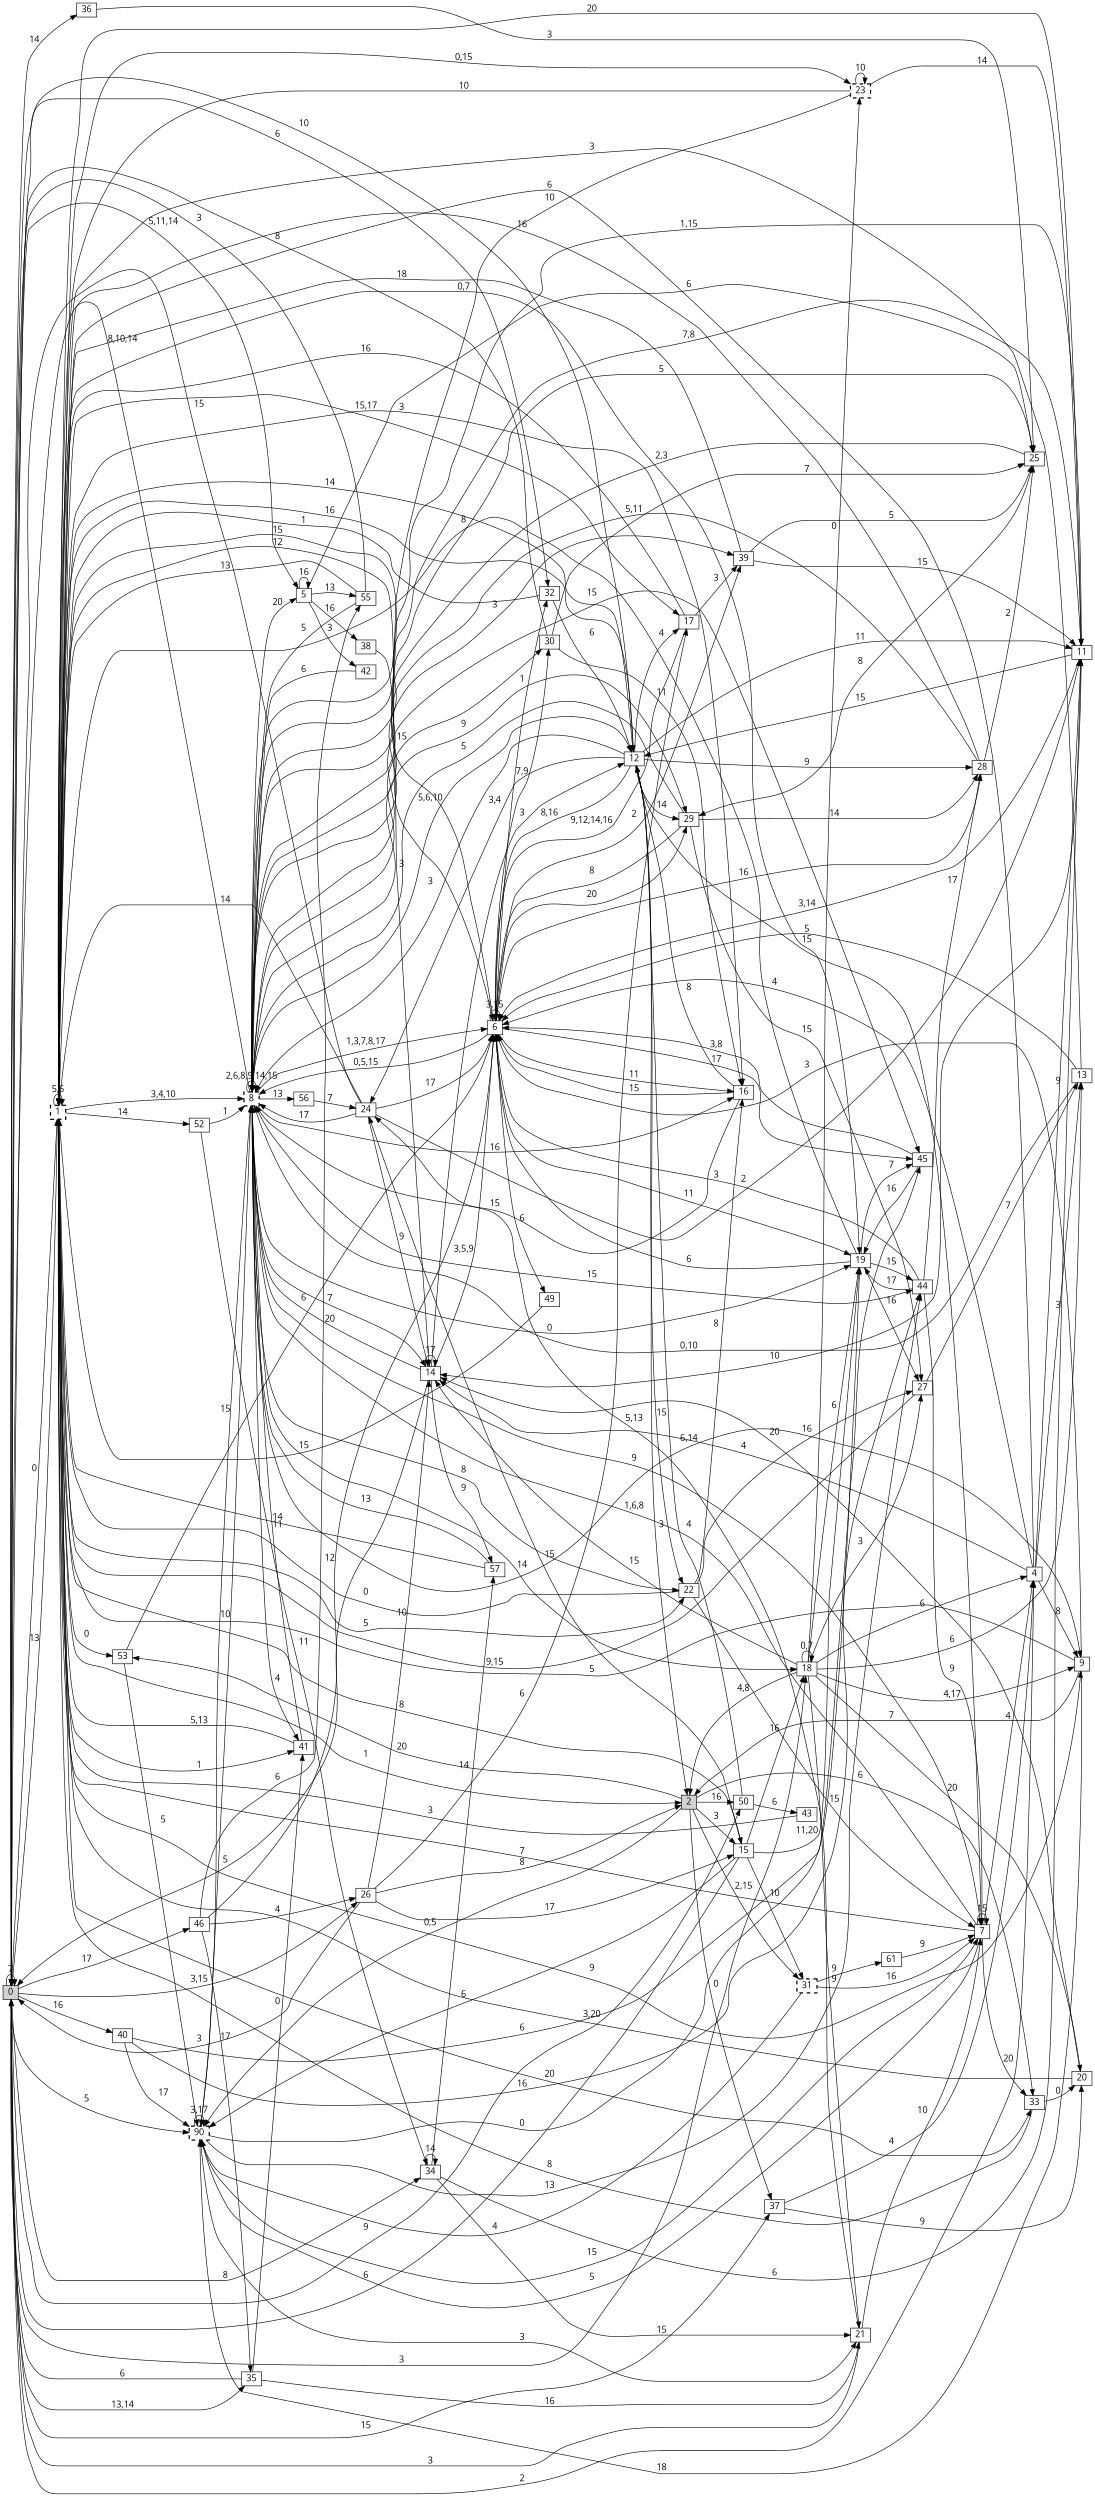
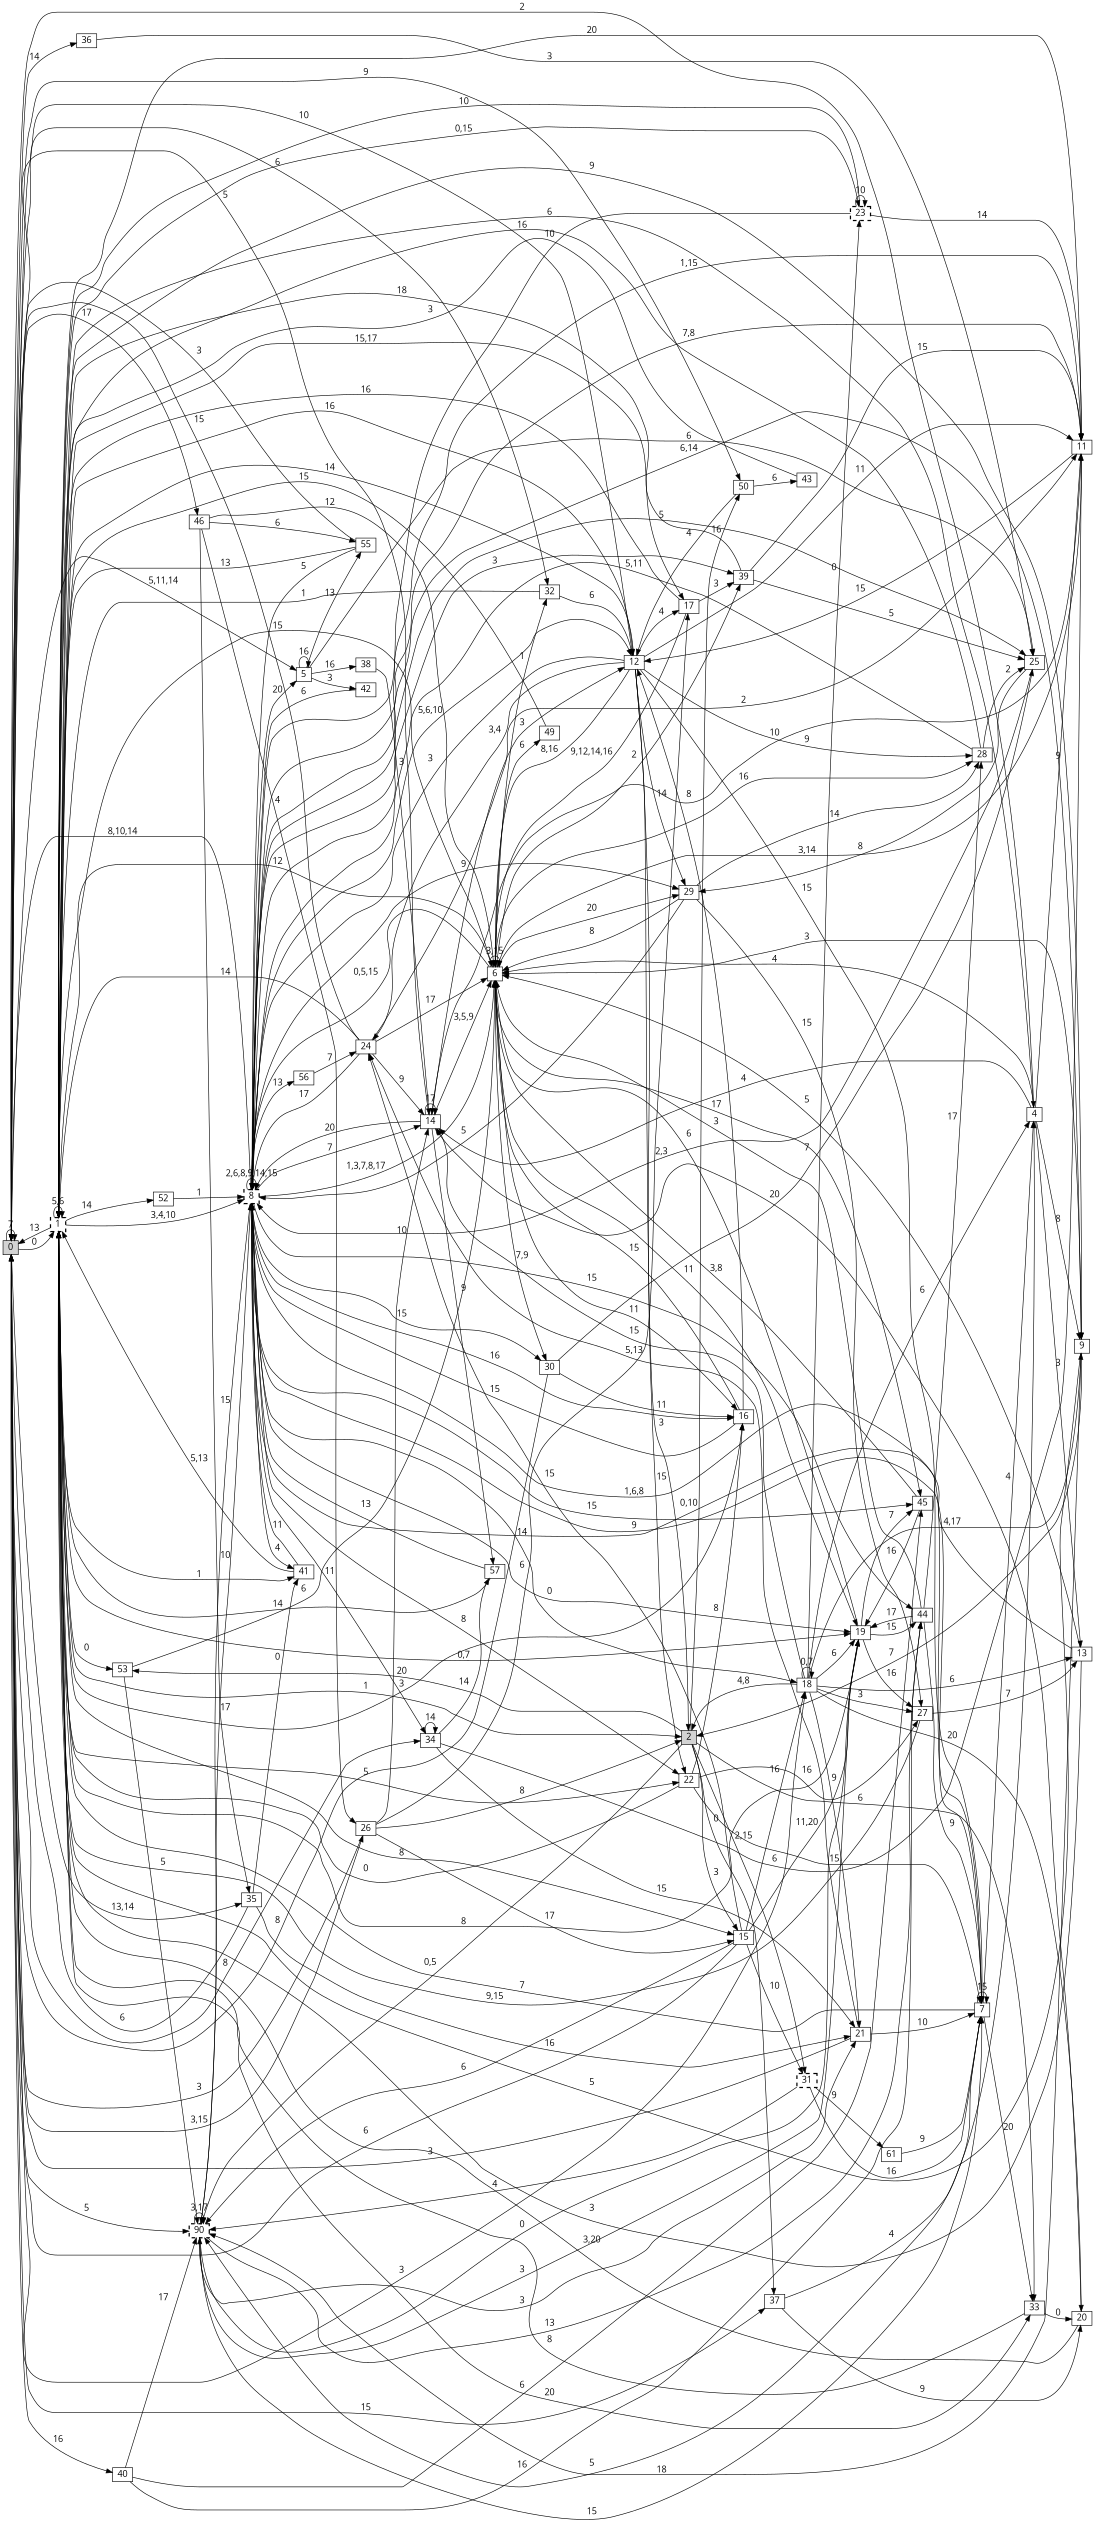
(295, 1650) -> (269, 1489)
none -> (702, 2187)
